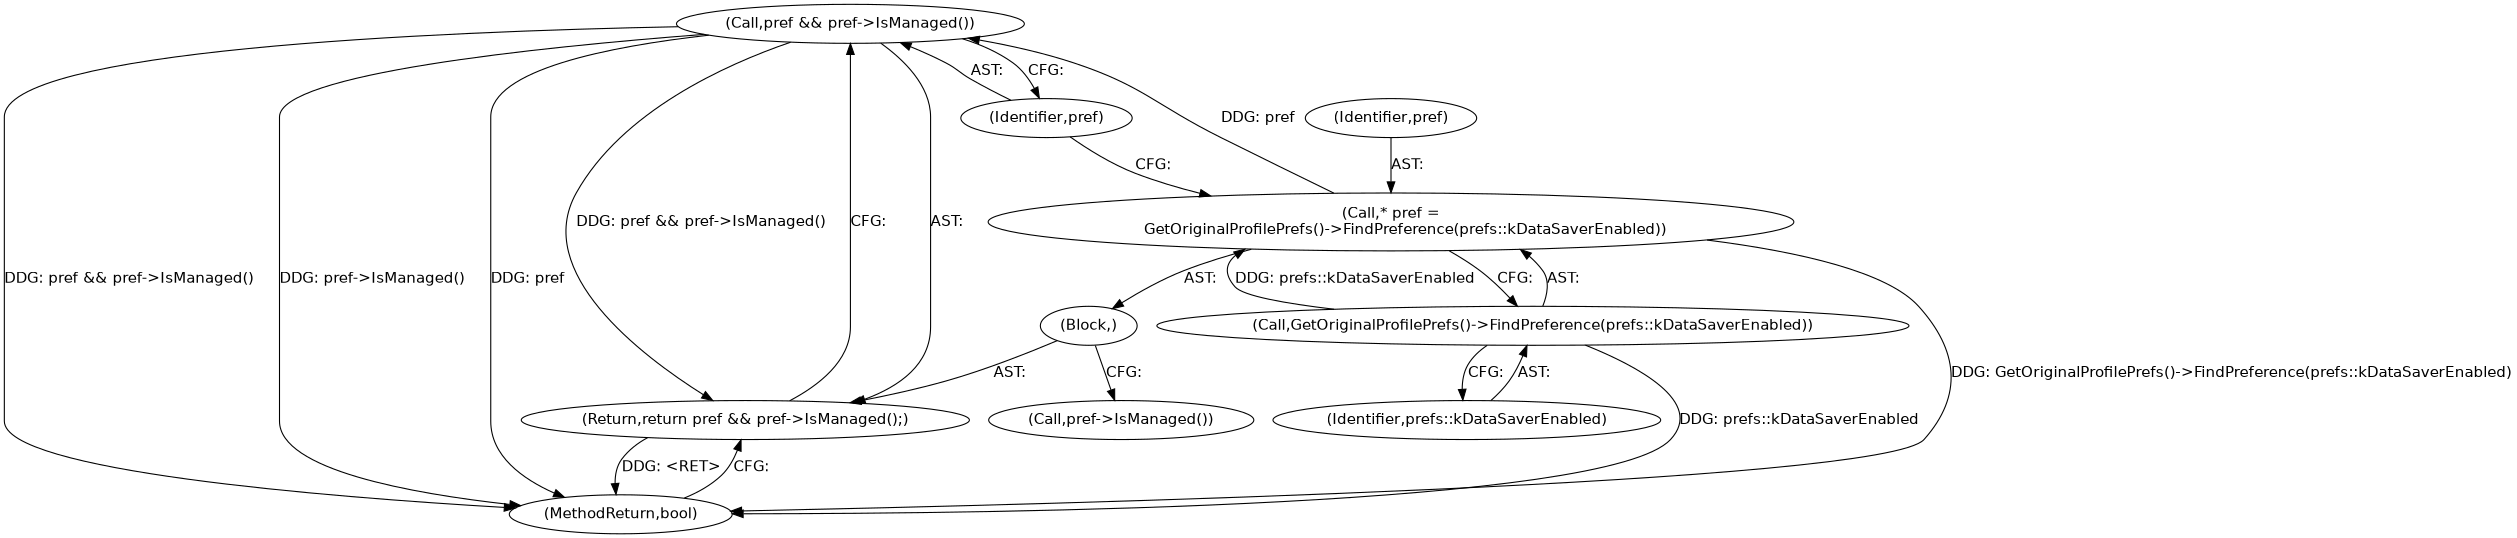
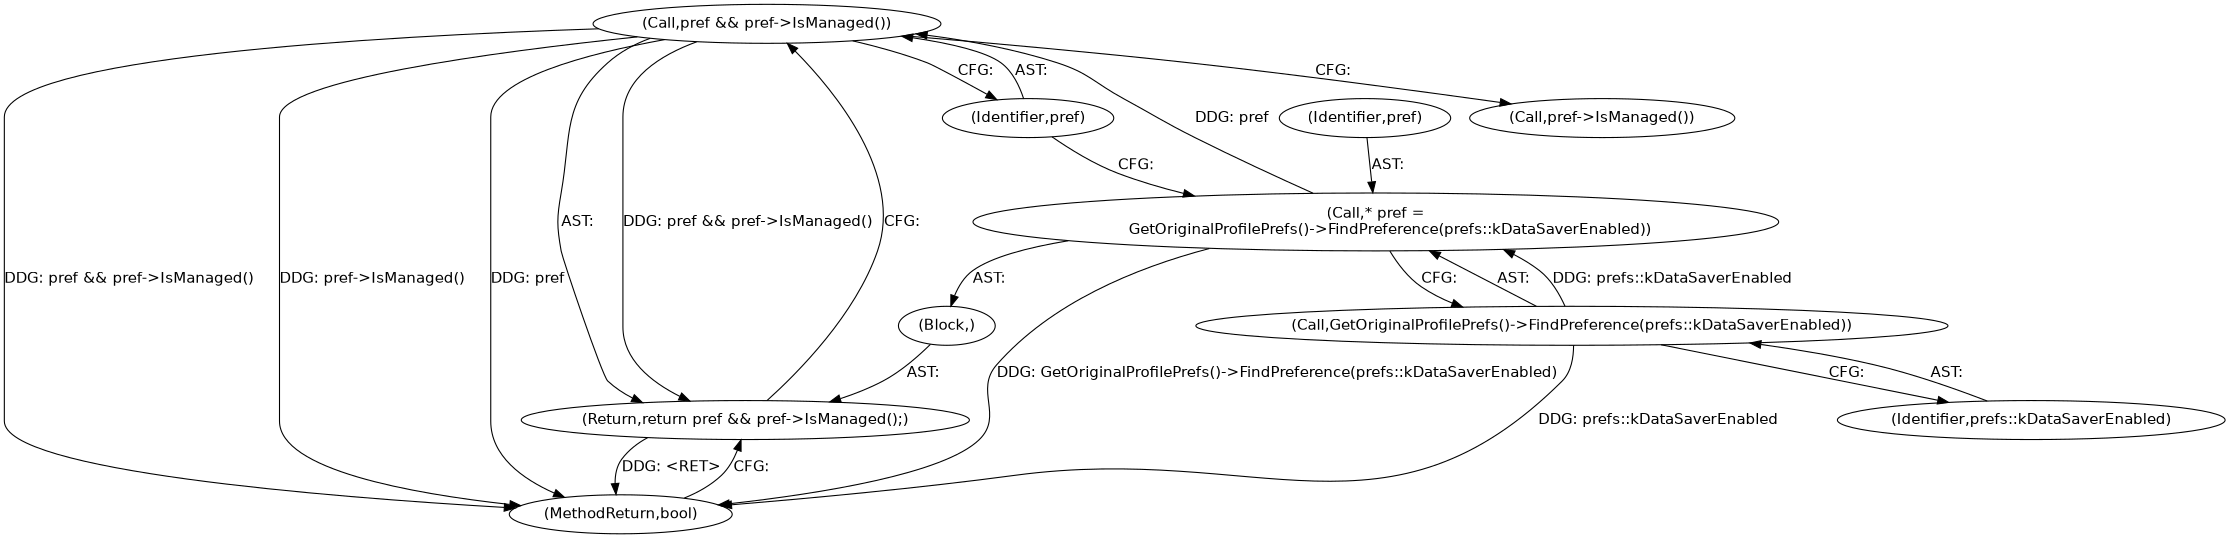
(1103, 368) -> (1203, 64)
